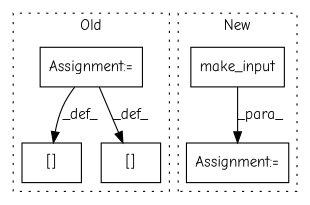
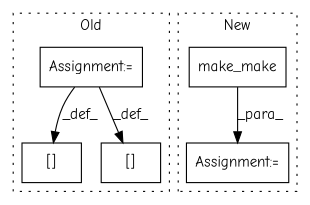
(238, 67) -> (238, 67)
